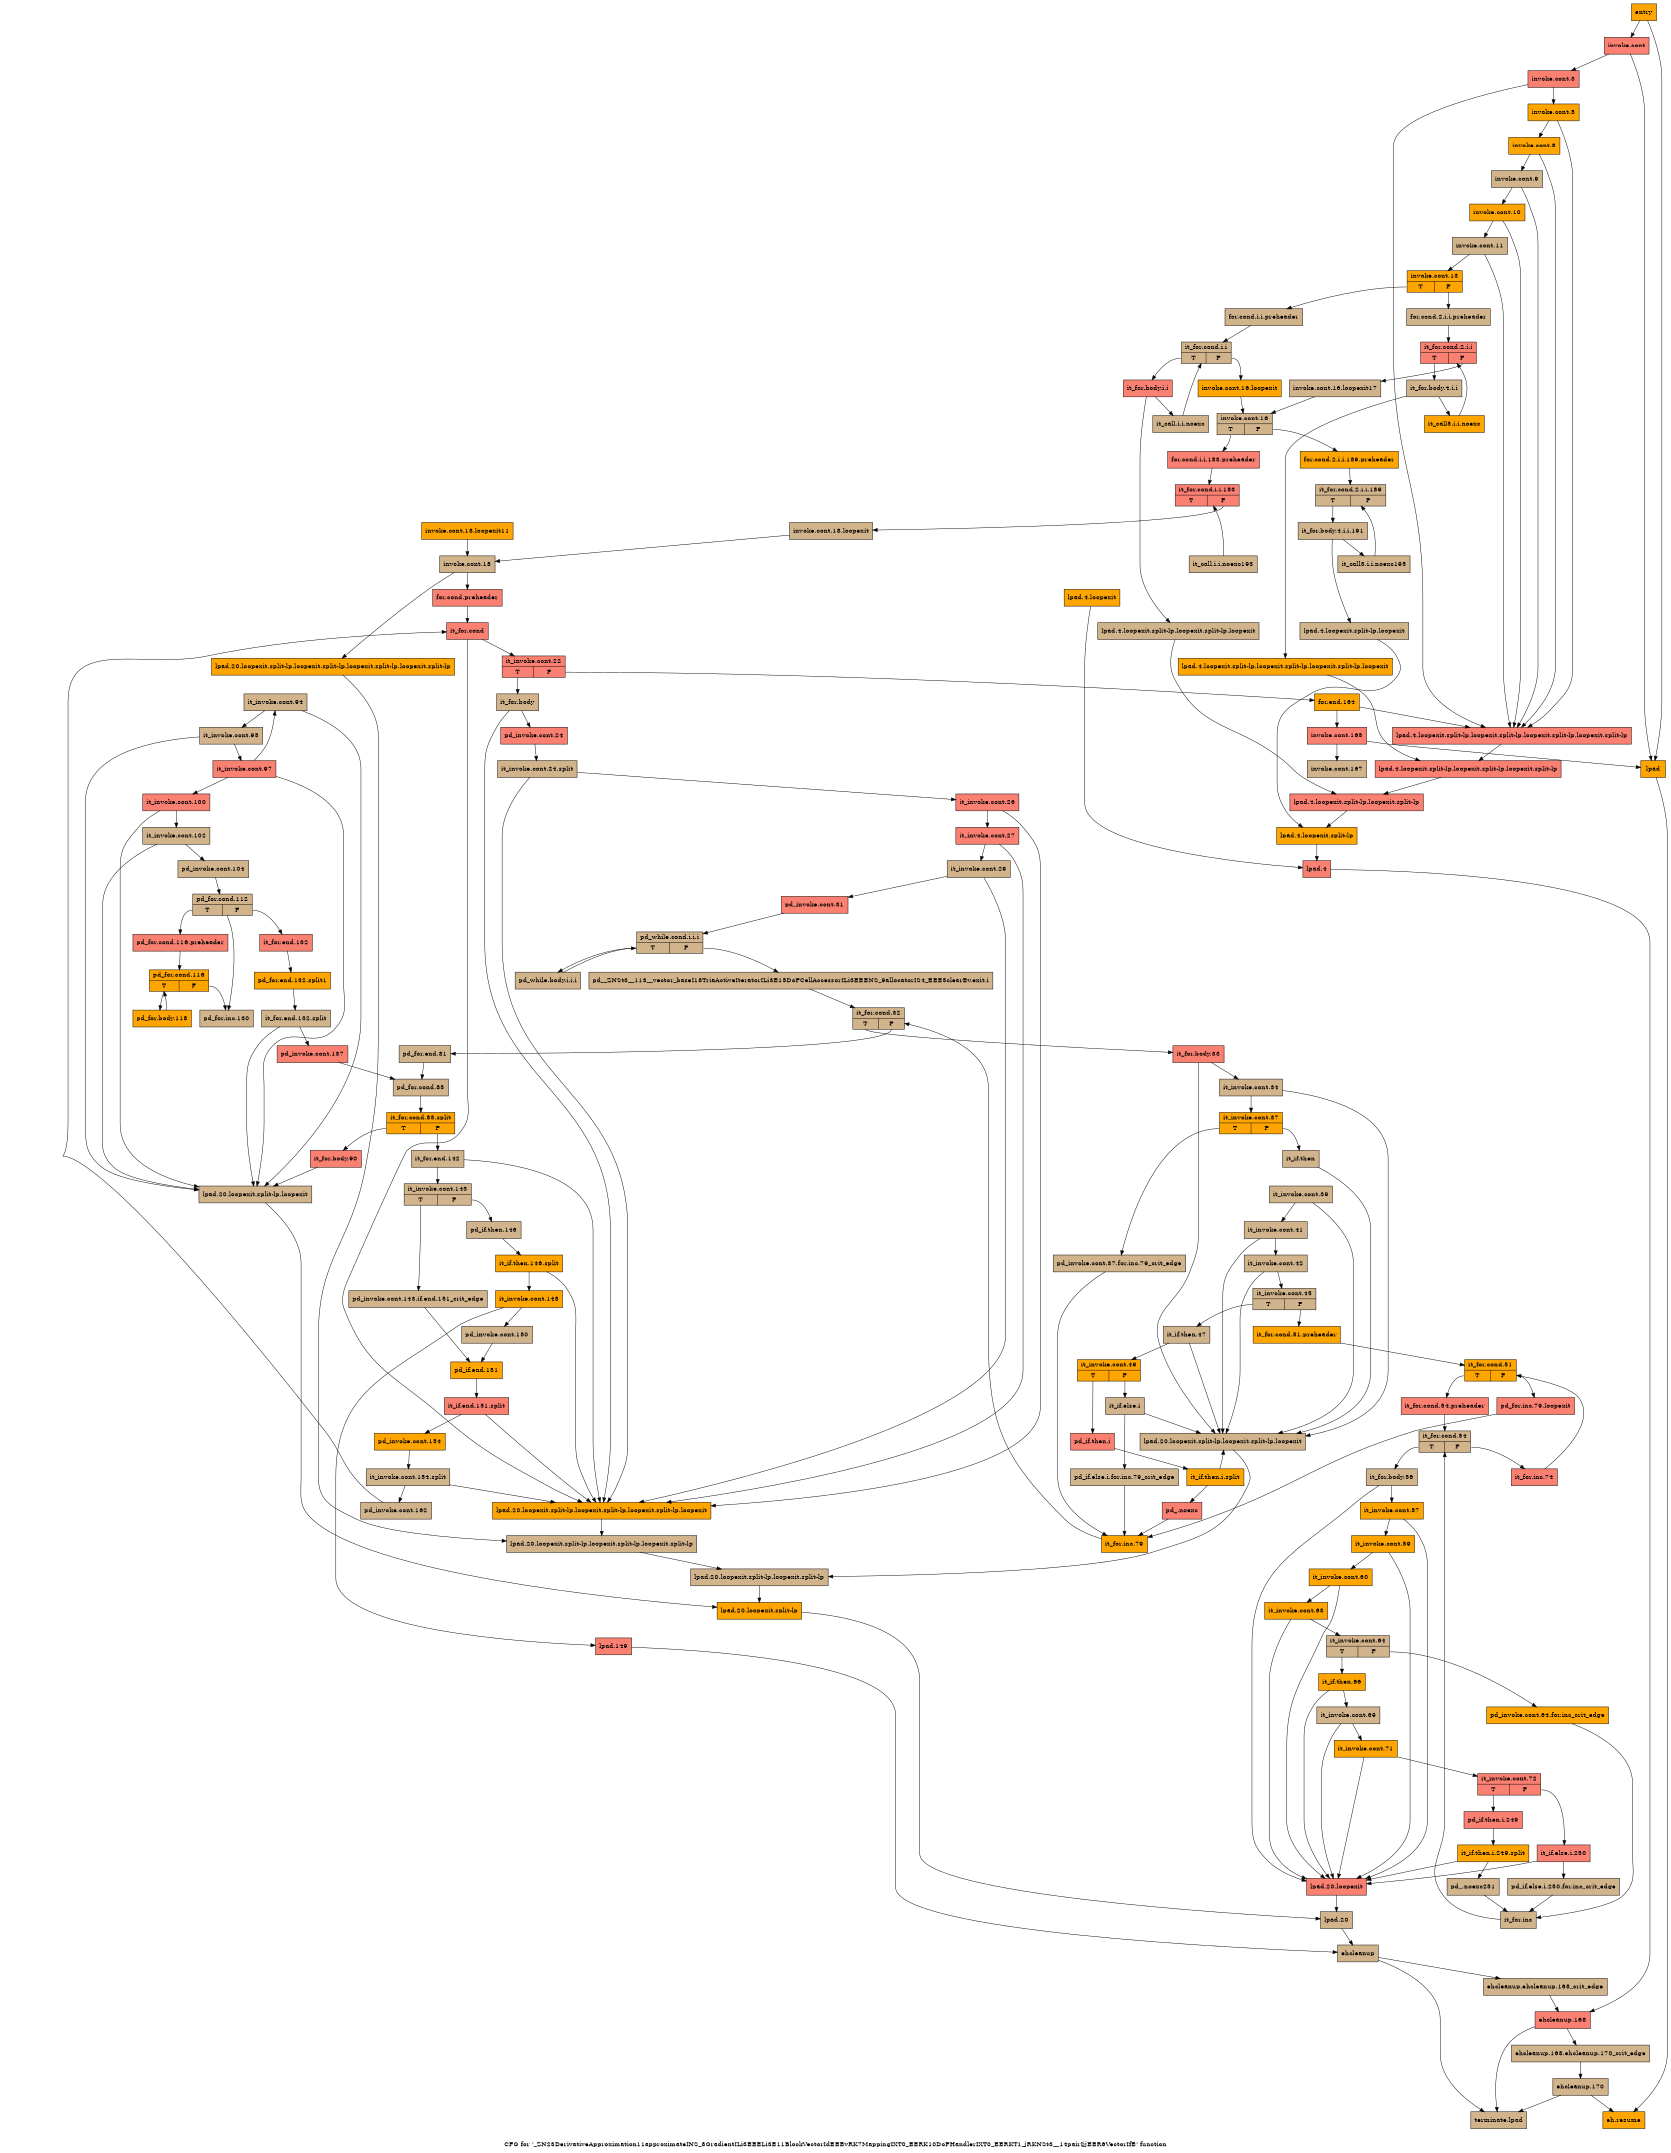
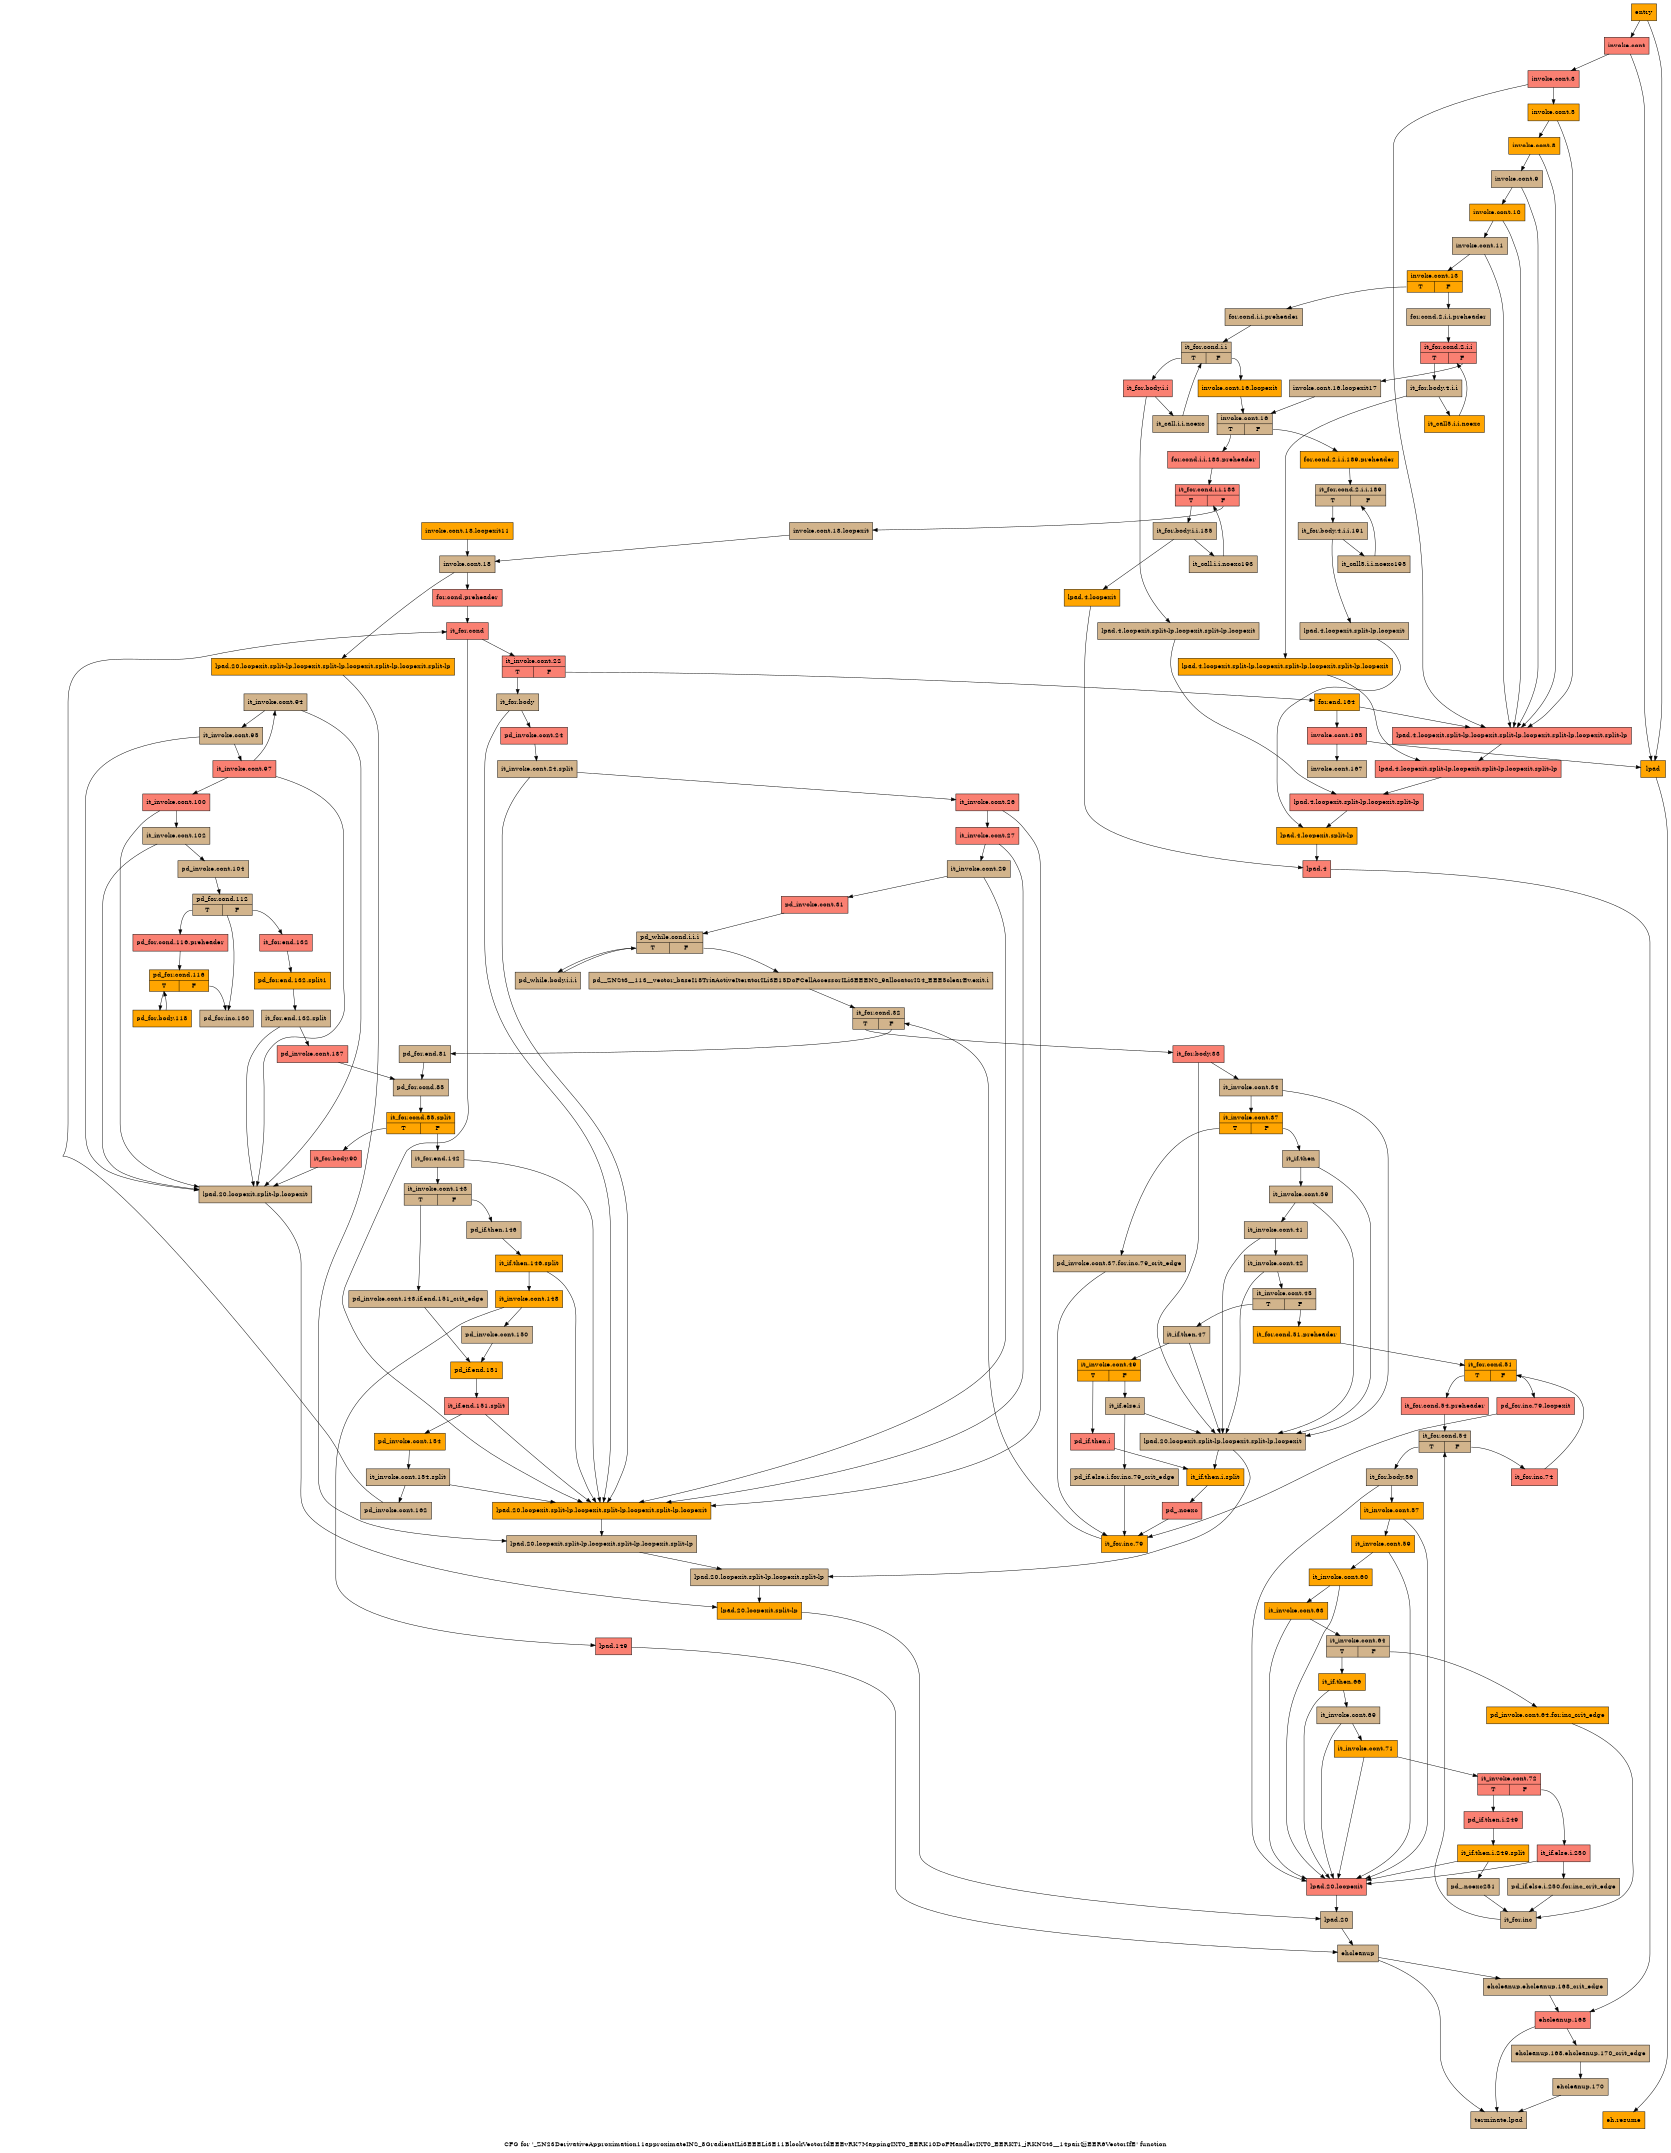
none -> (1185, 531)
none -> (1301, 1174)
(1222, 1462) -> (1217, 1457)
(1600, 2102) -> none
